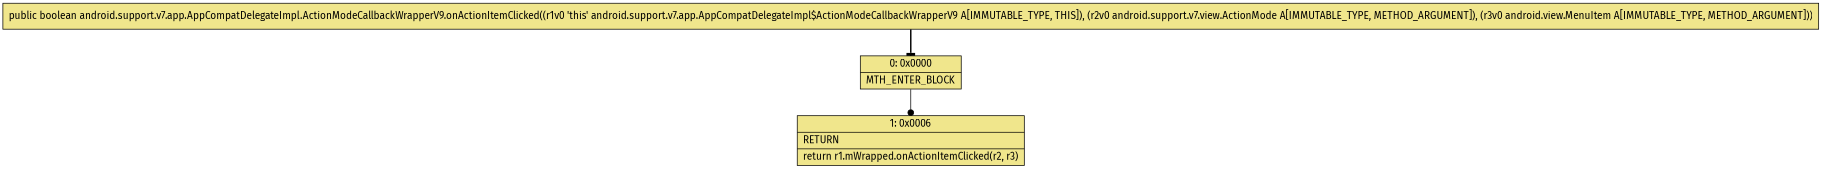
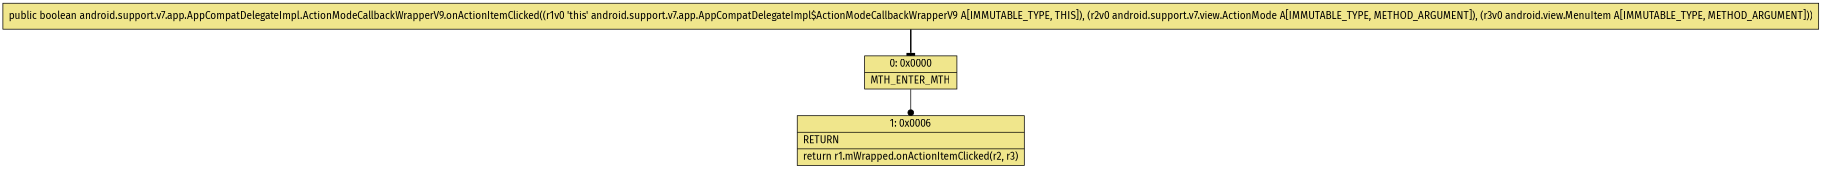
(911, 80) -> (911, 80)
